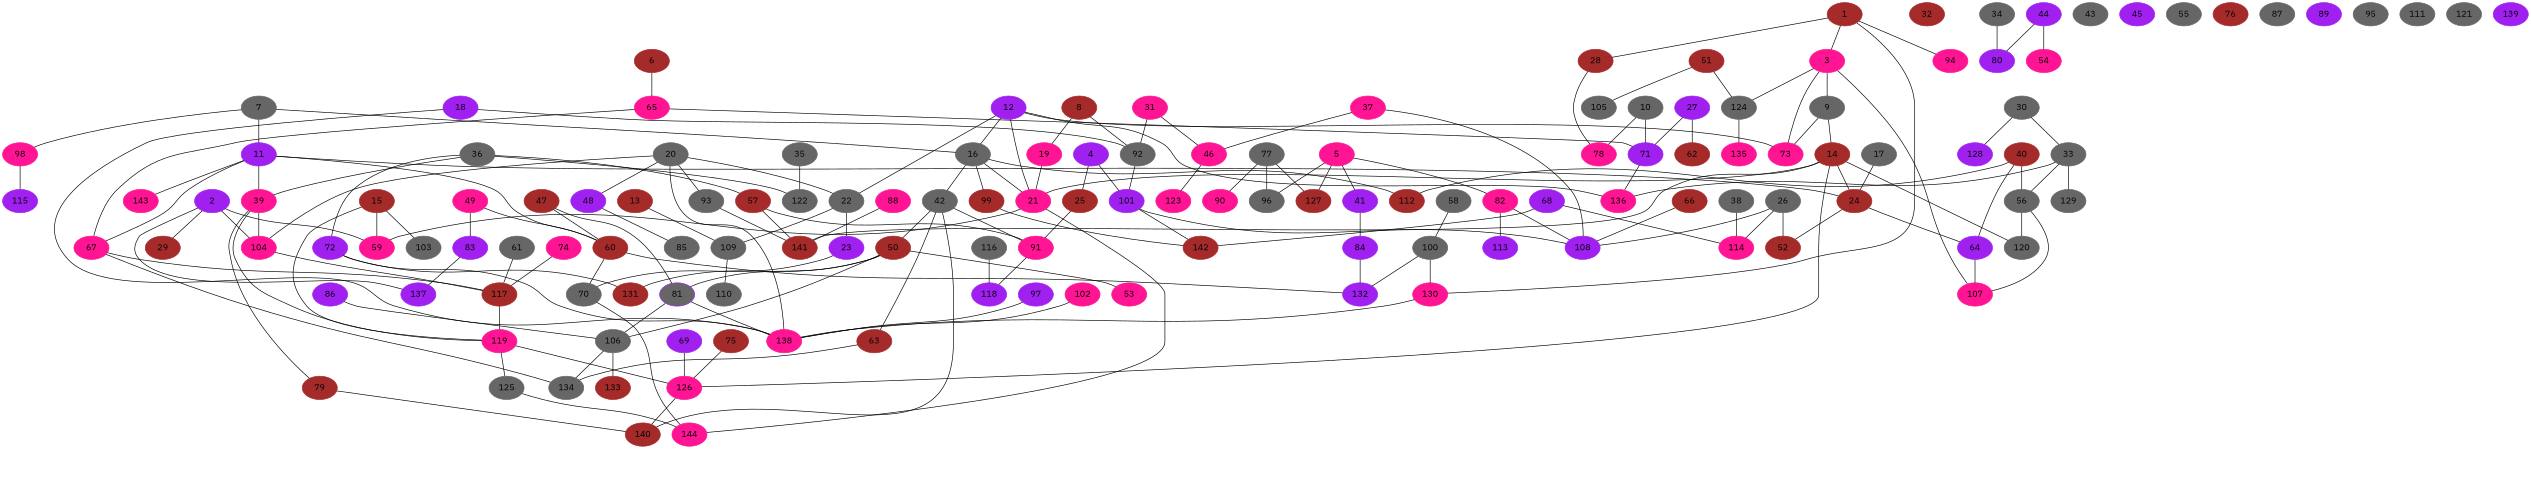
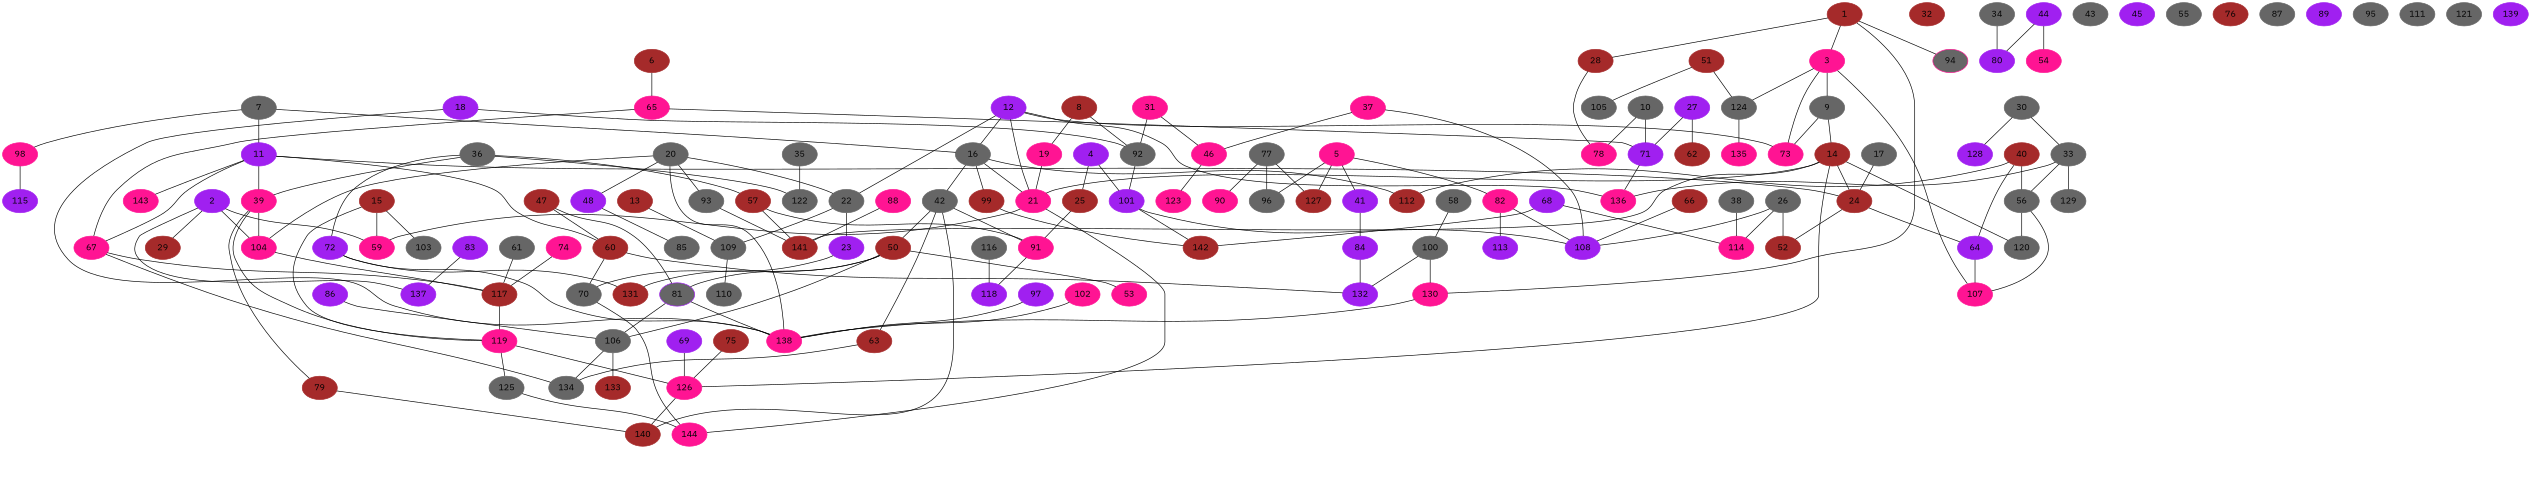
(1950, 61) -> (1950, 61)
(470, 201) -> none
